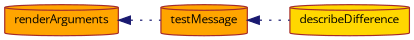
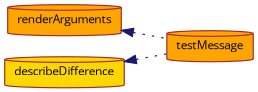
(275, 20) -> (151, 57)
